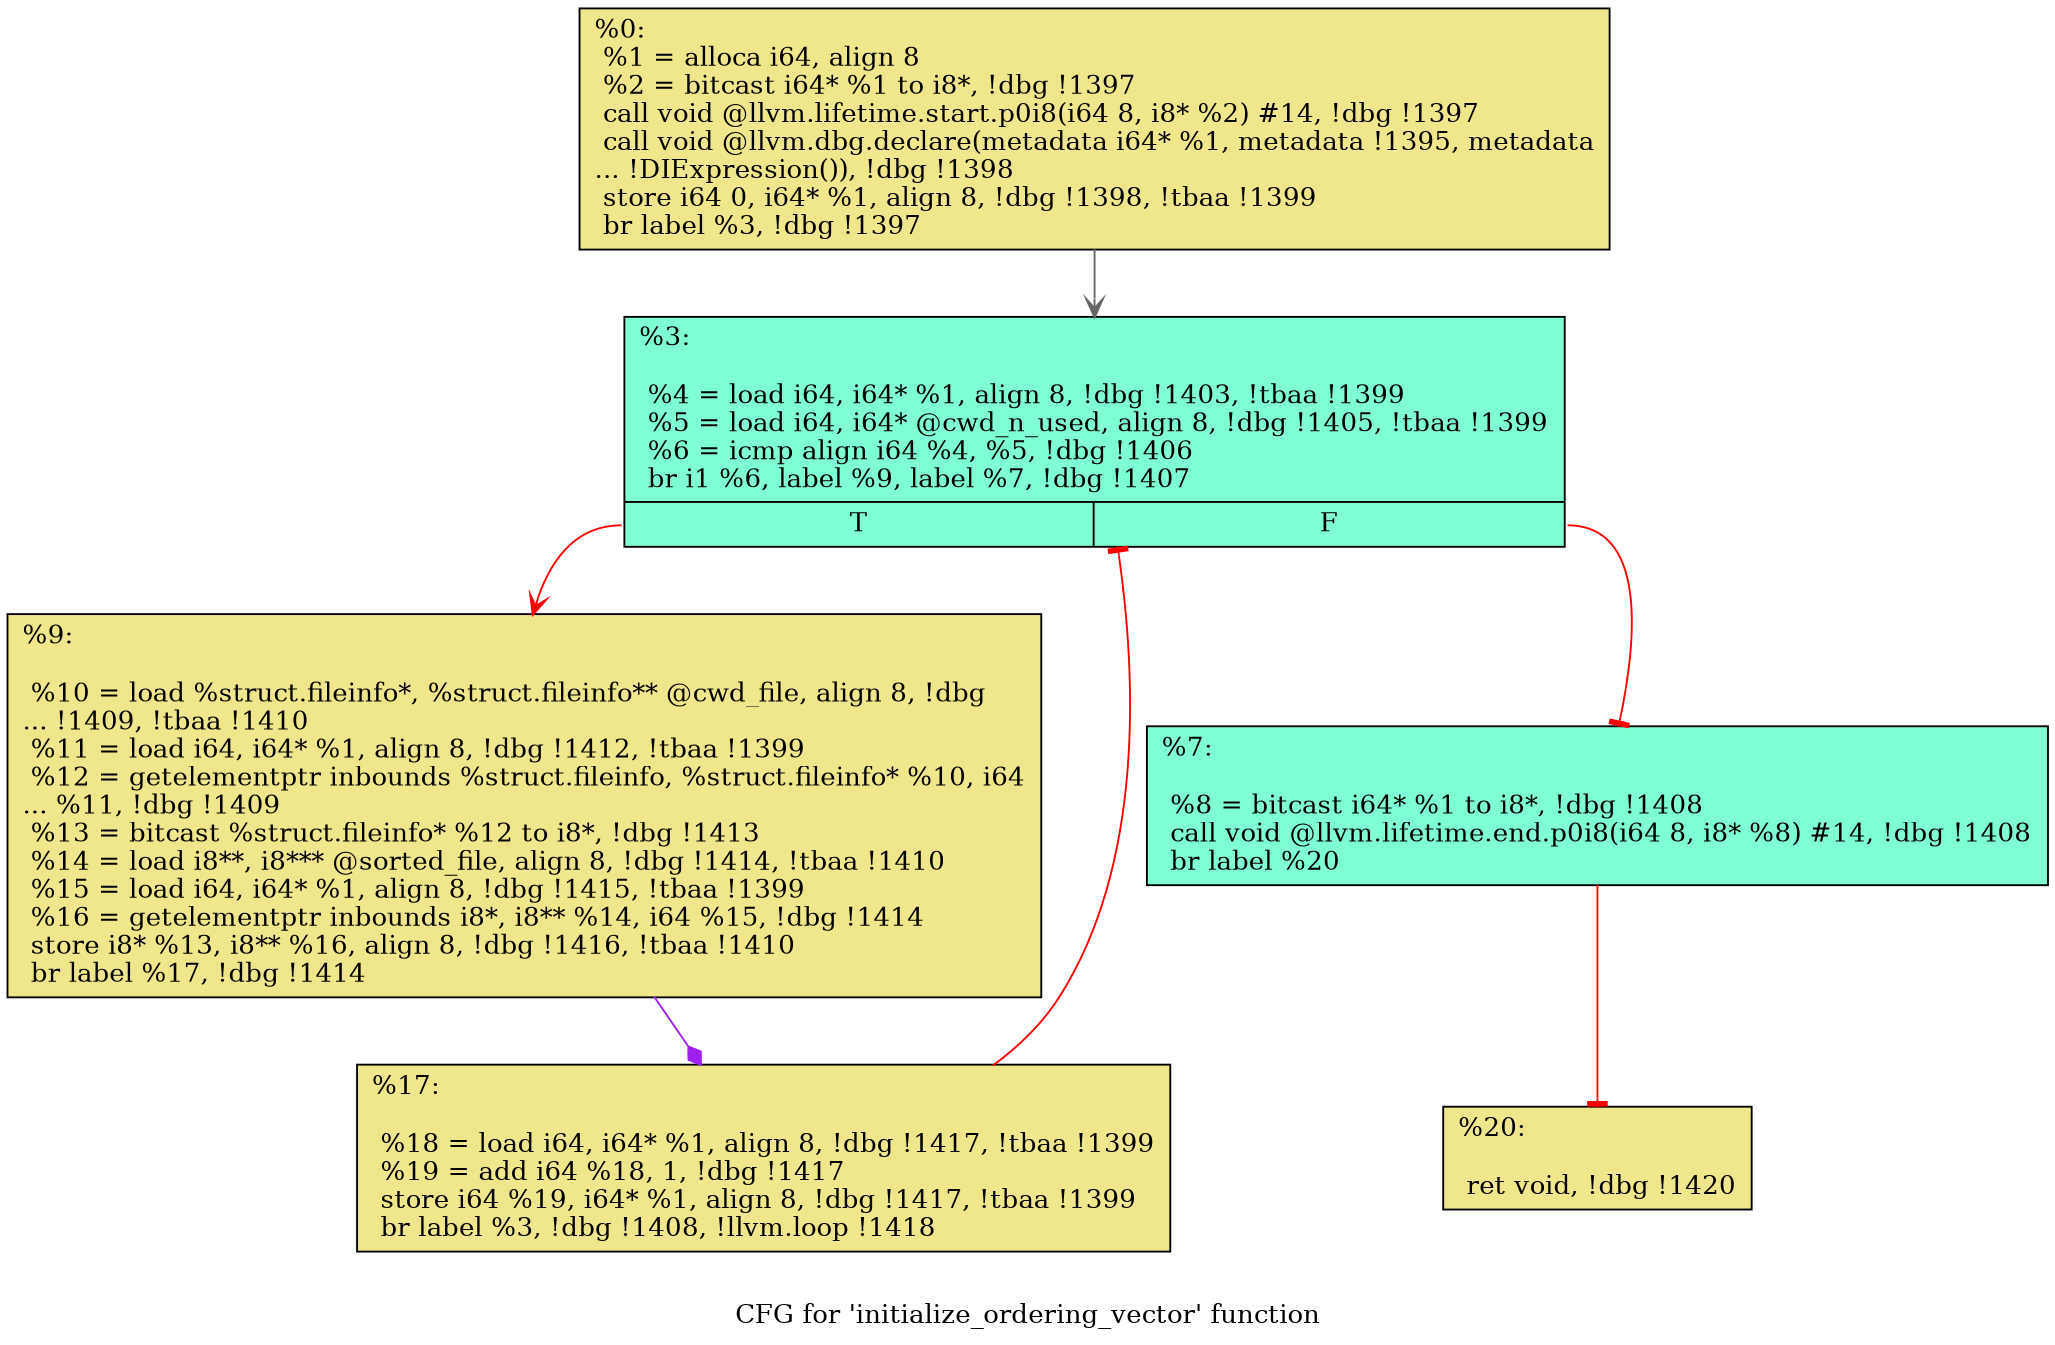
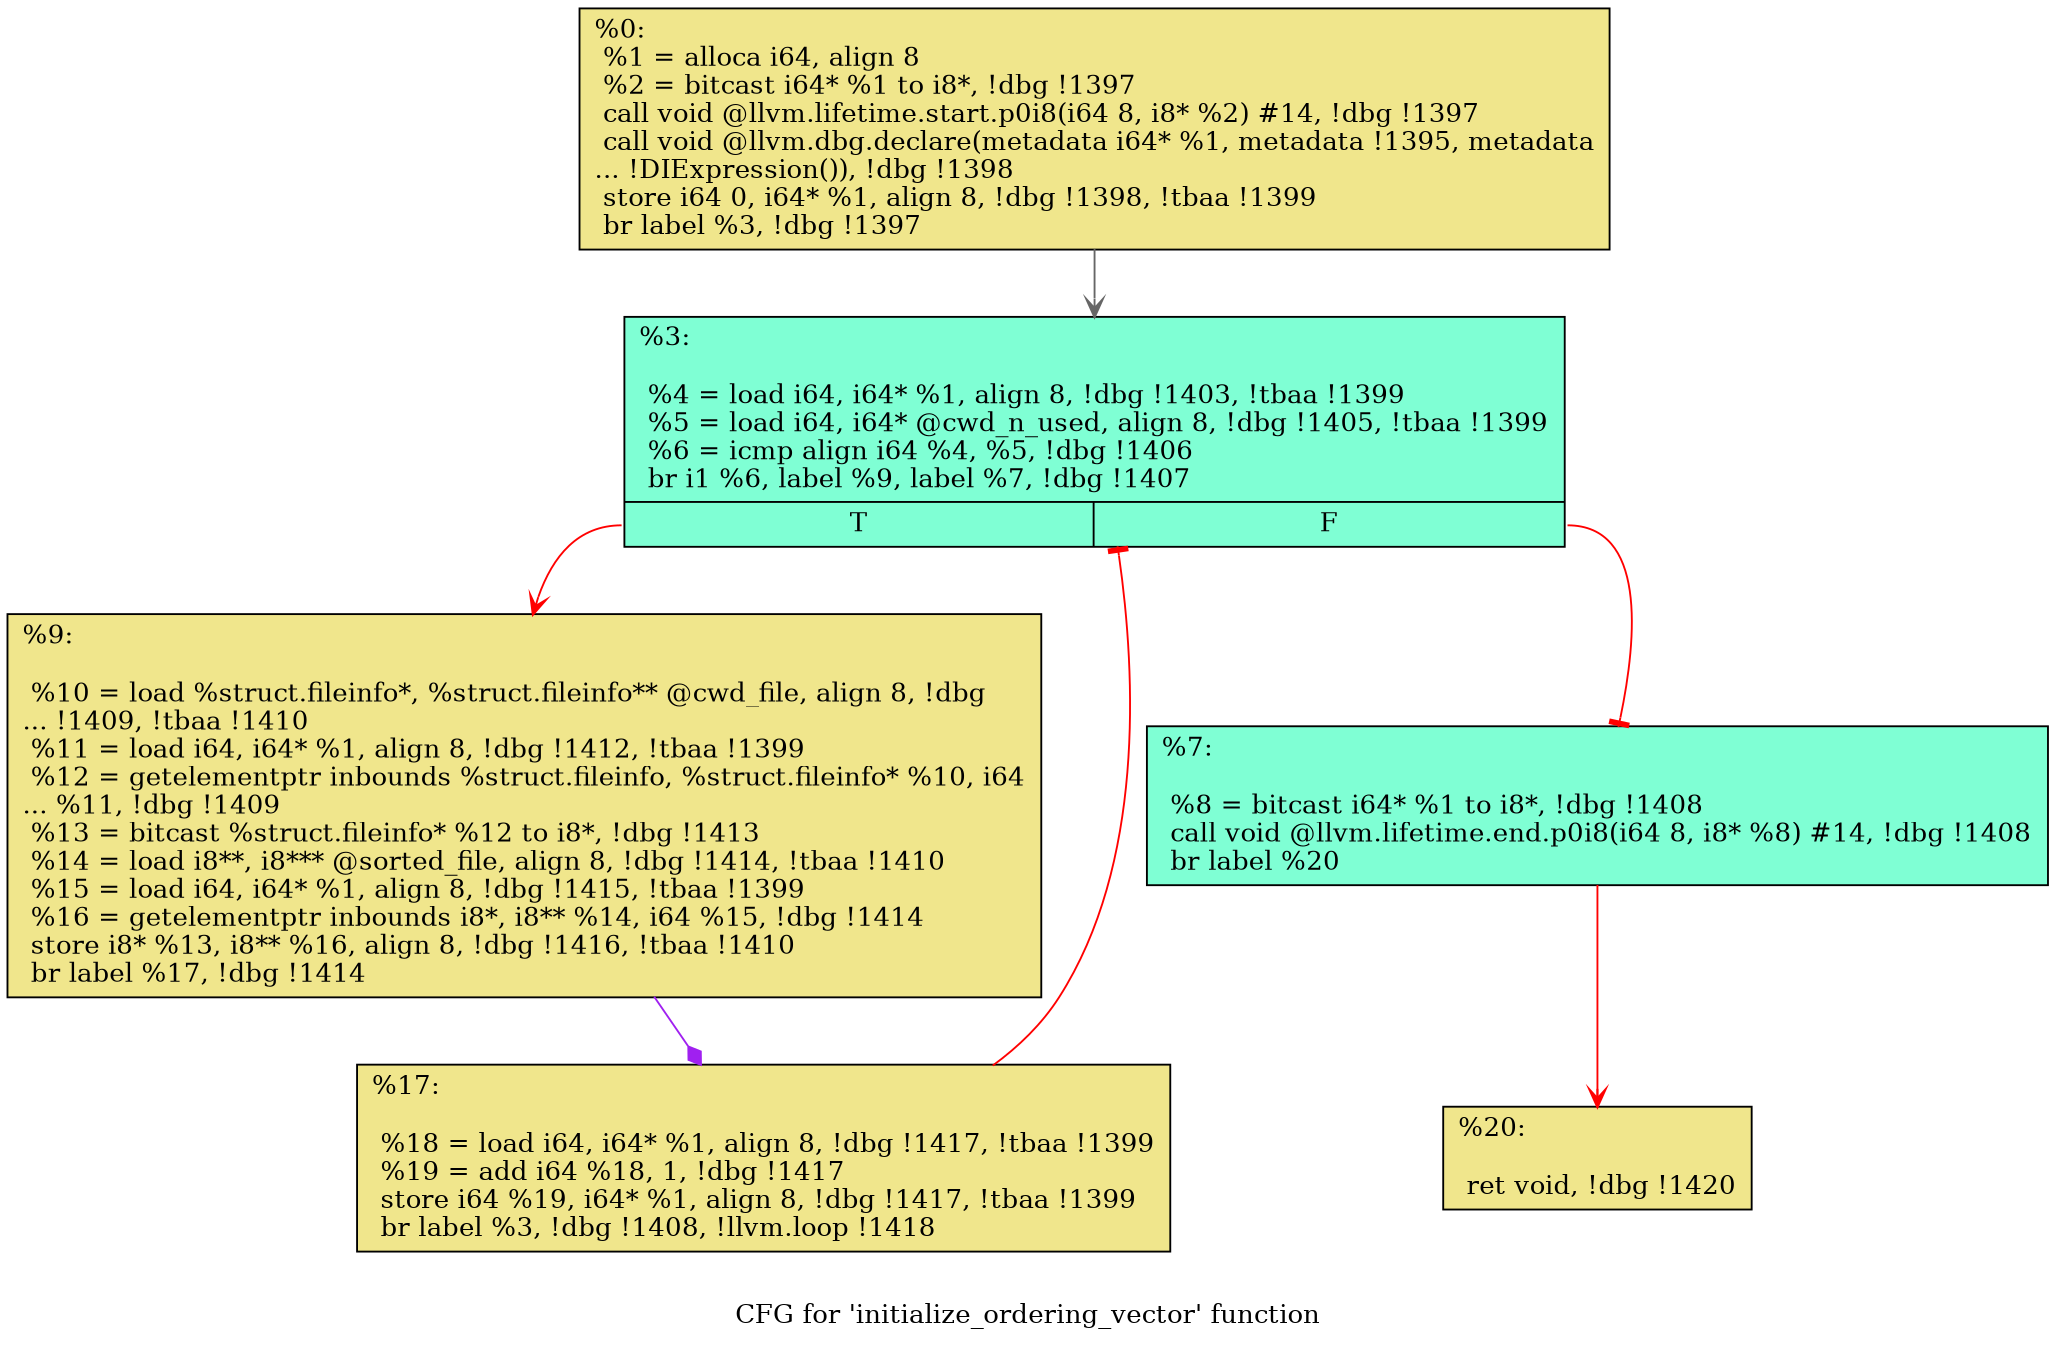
(1597, 991) -> (1597, 991)
